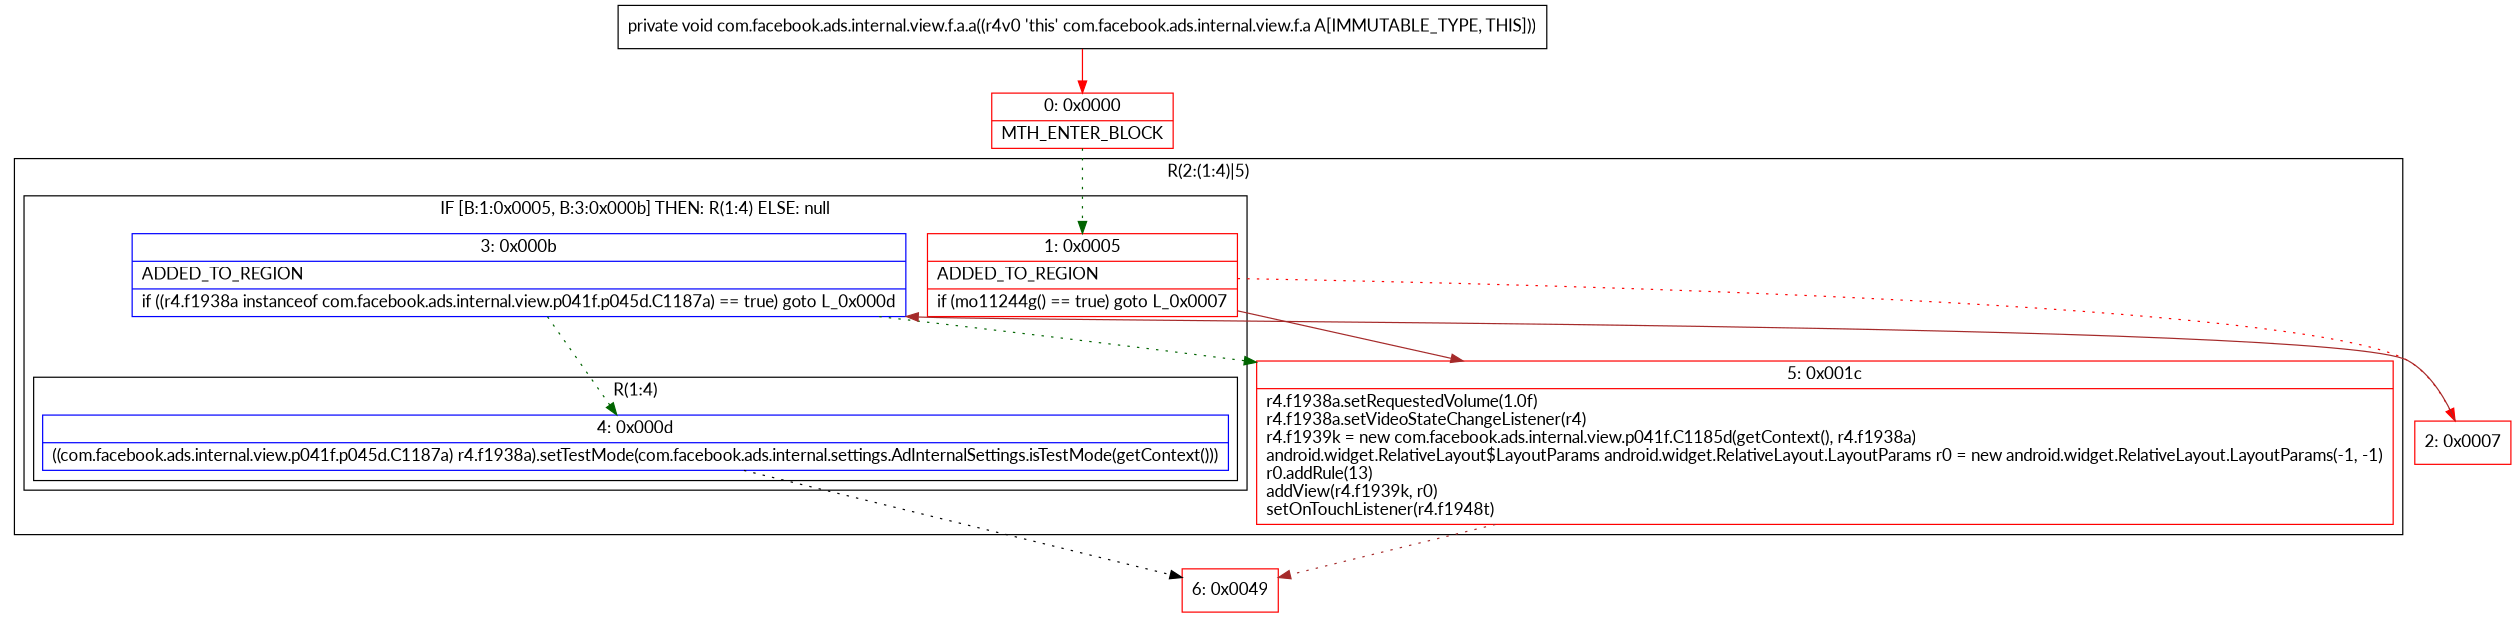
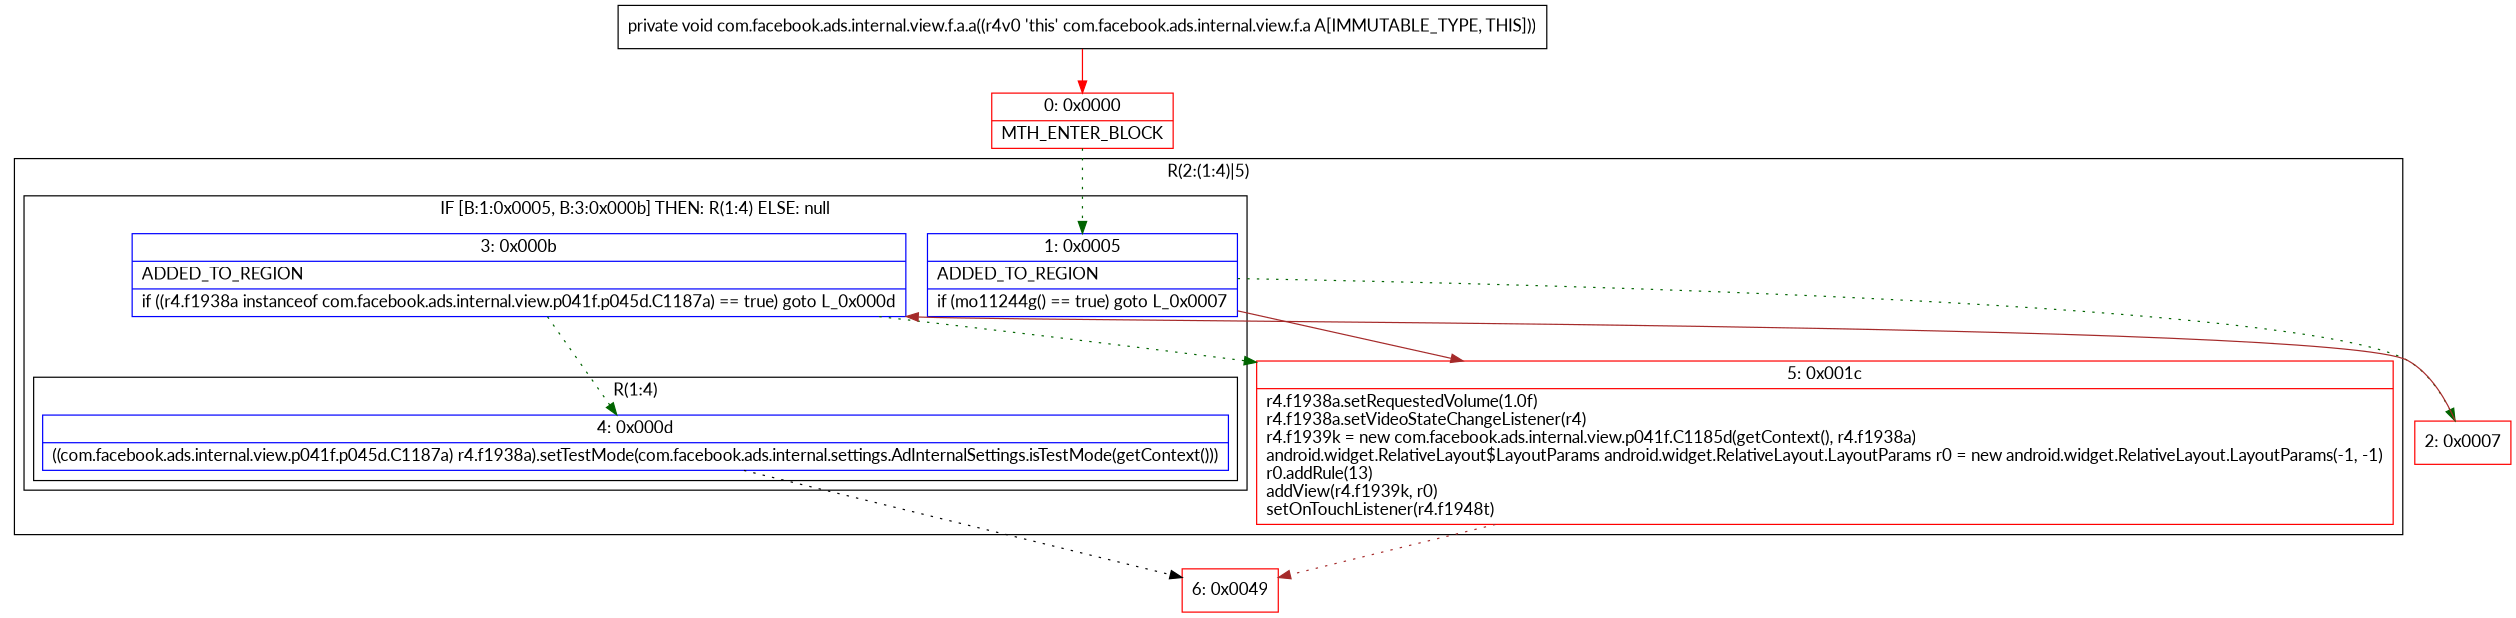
(1082, 275) -> (1082, 275)
(1858, 298) -> (1858, 298)
